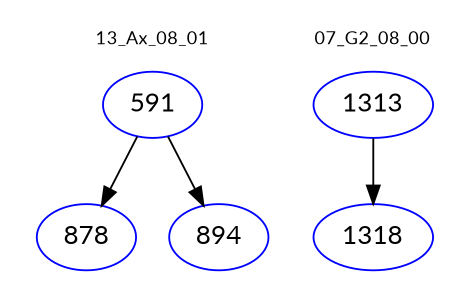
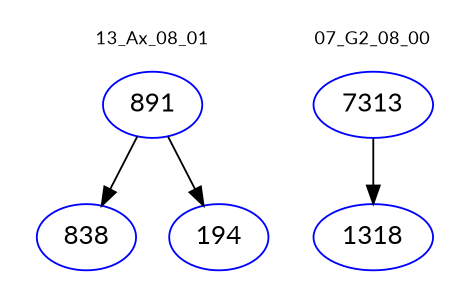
(153, 105) -> (153, 105)
(373, 105) -> (373, 105)
(86, 237) -> (86, 237)
(219, 237) -> (219, 237)
